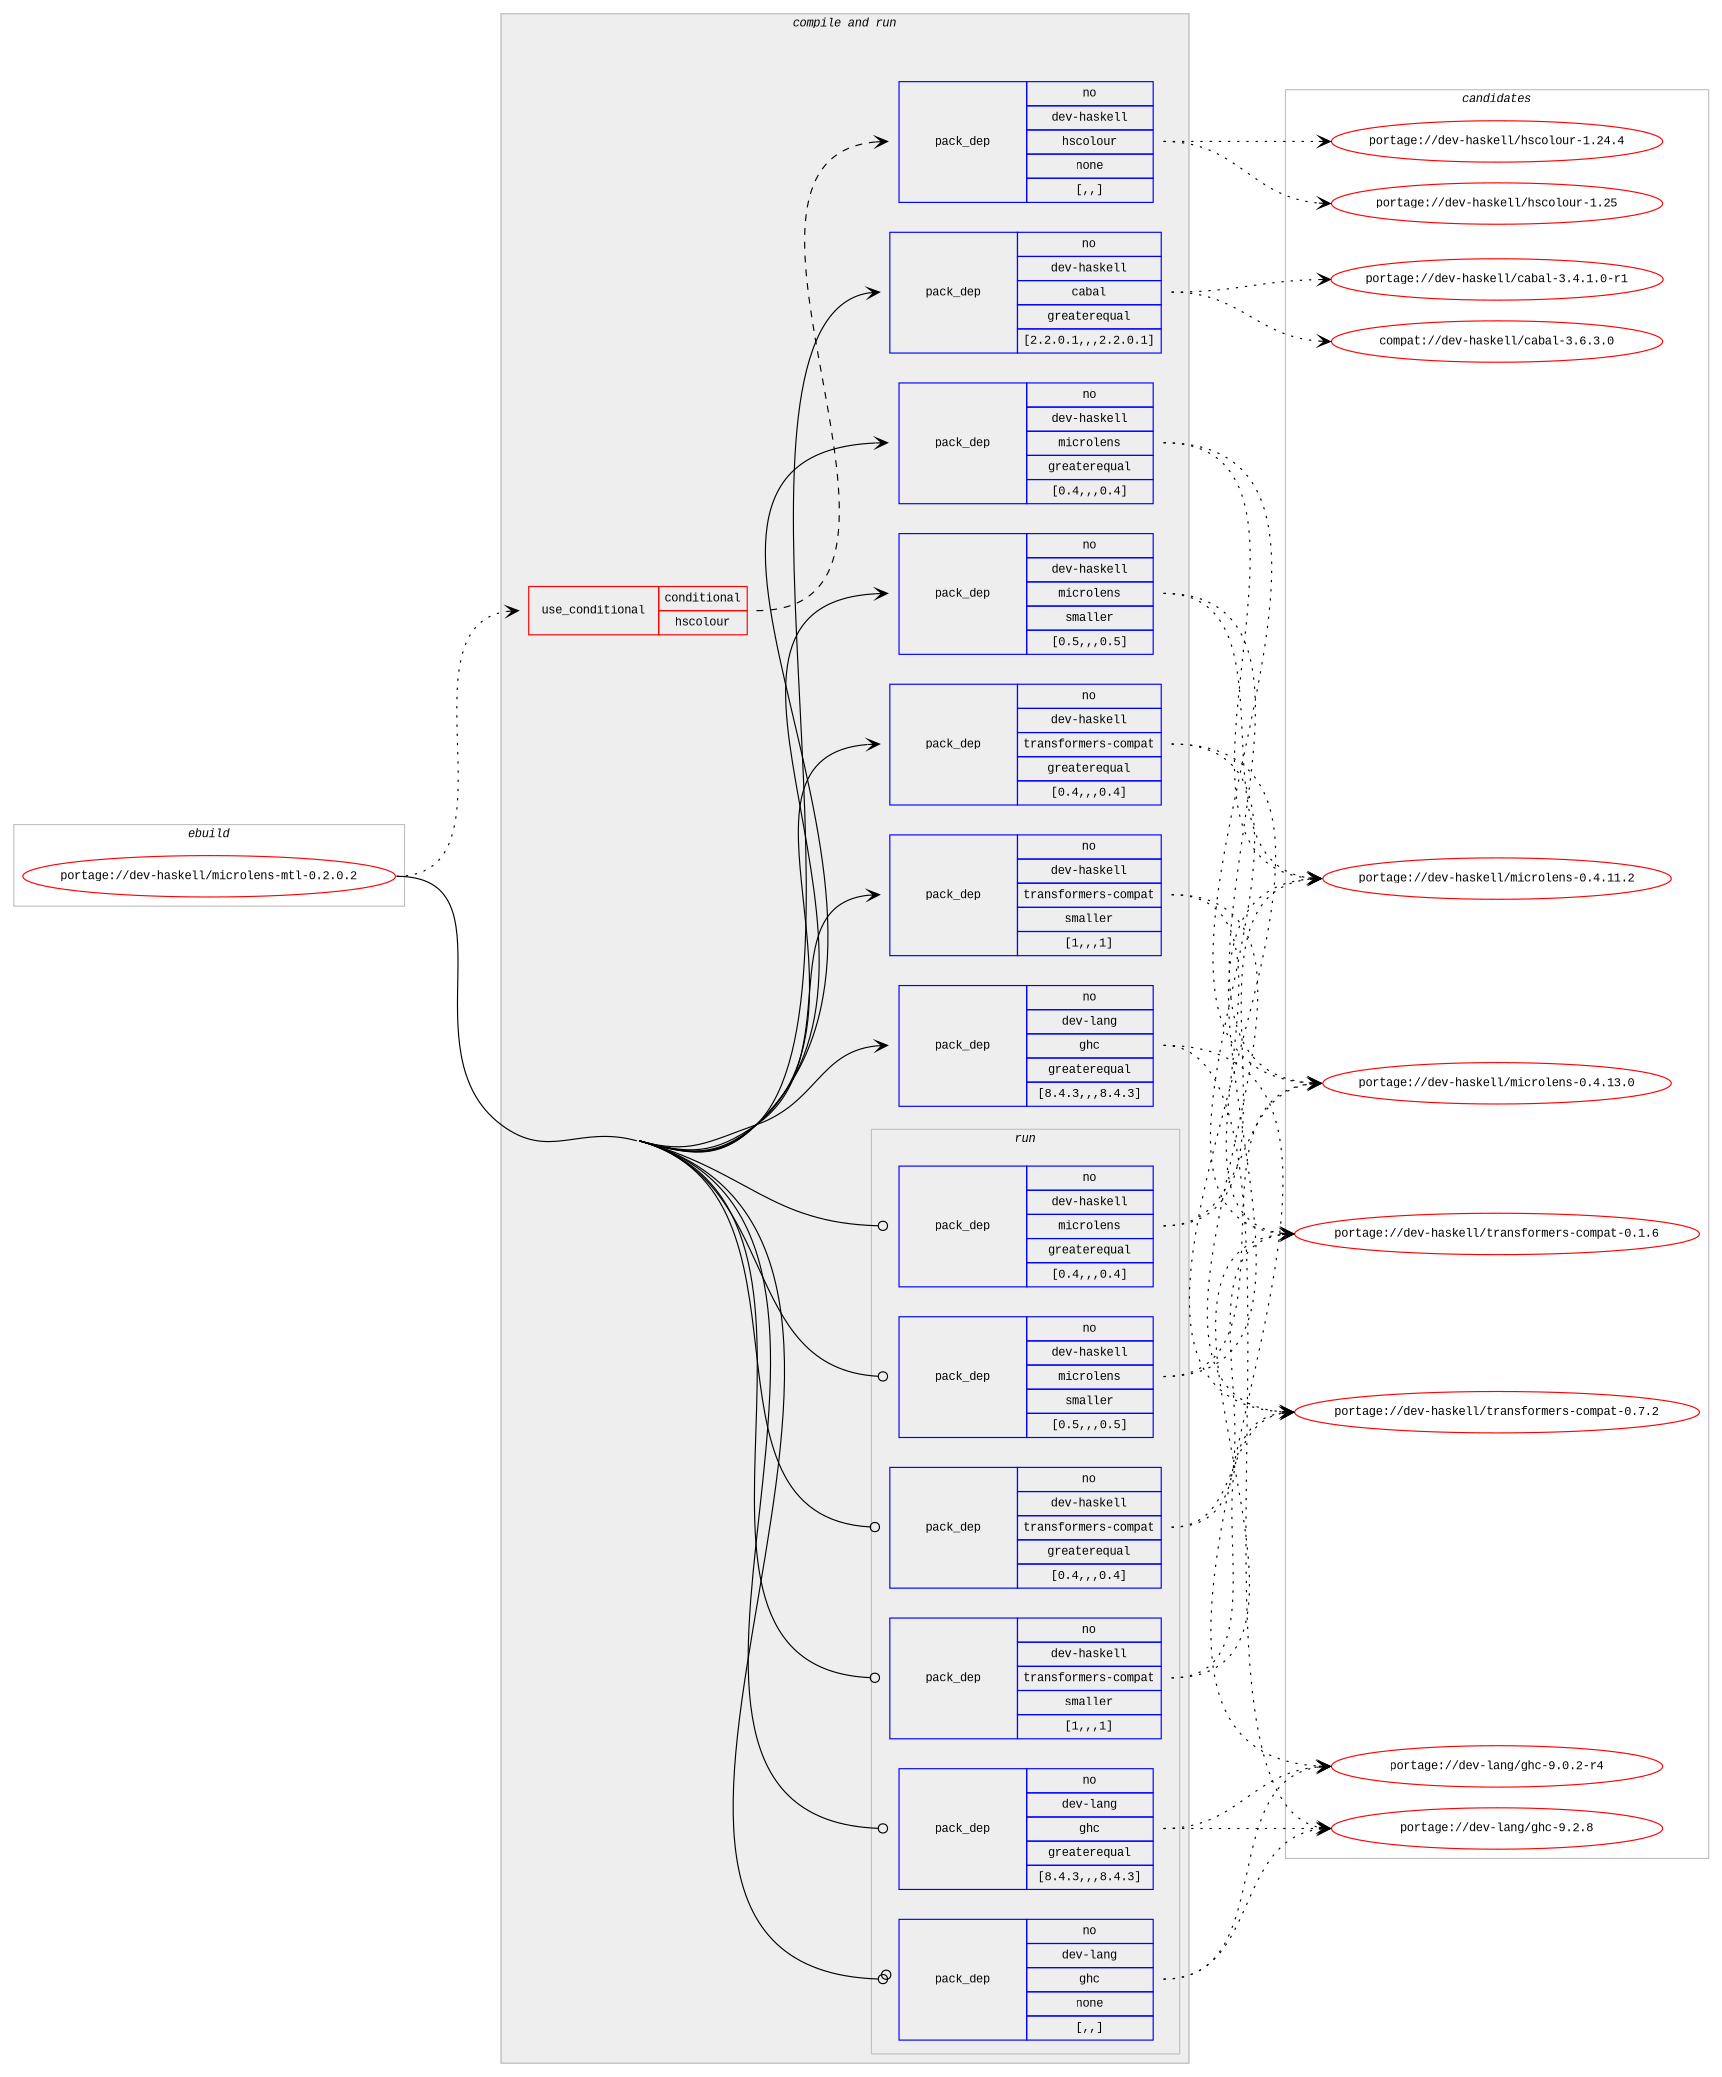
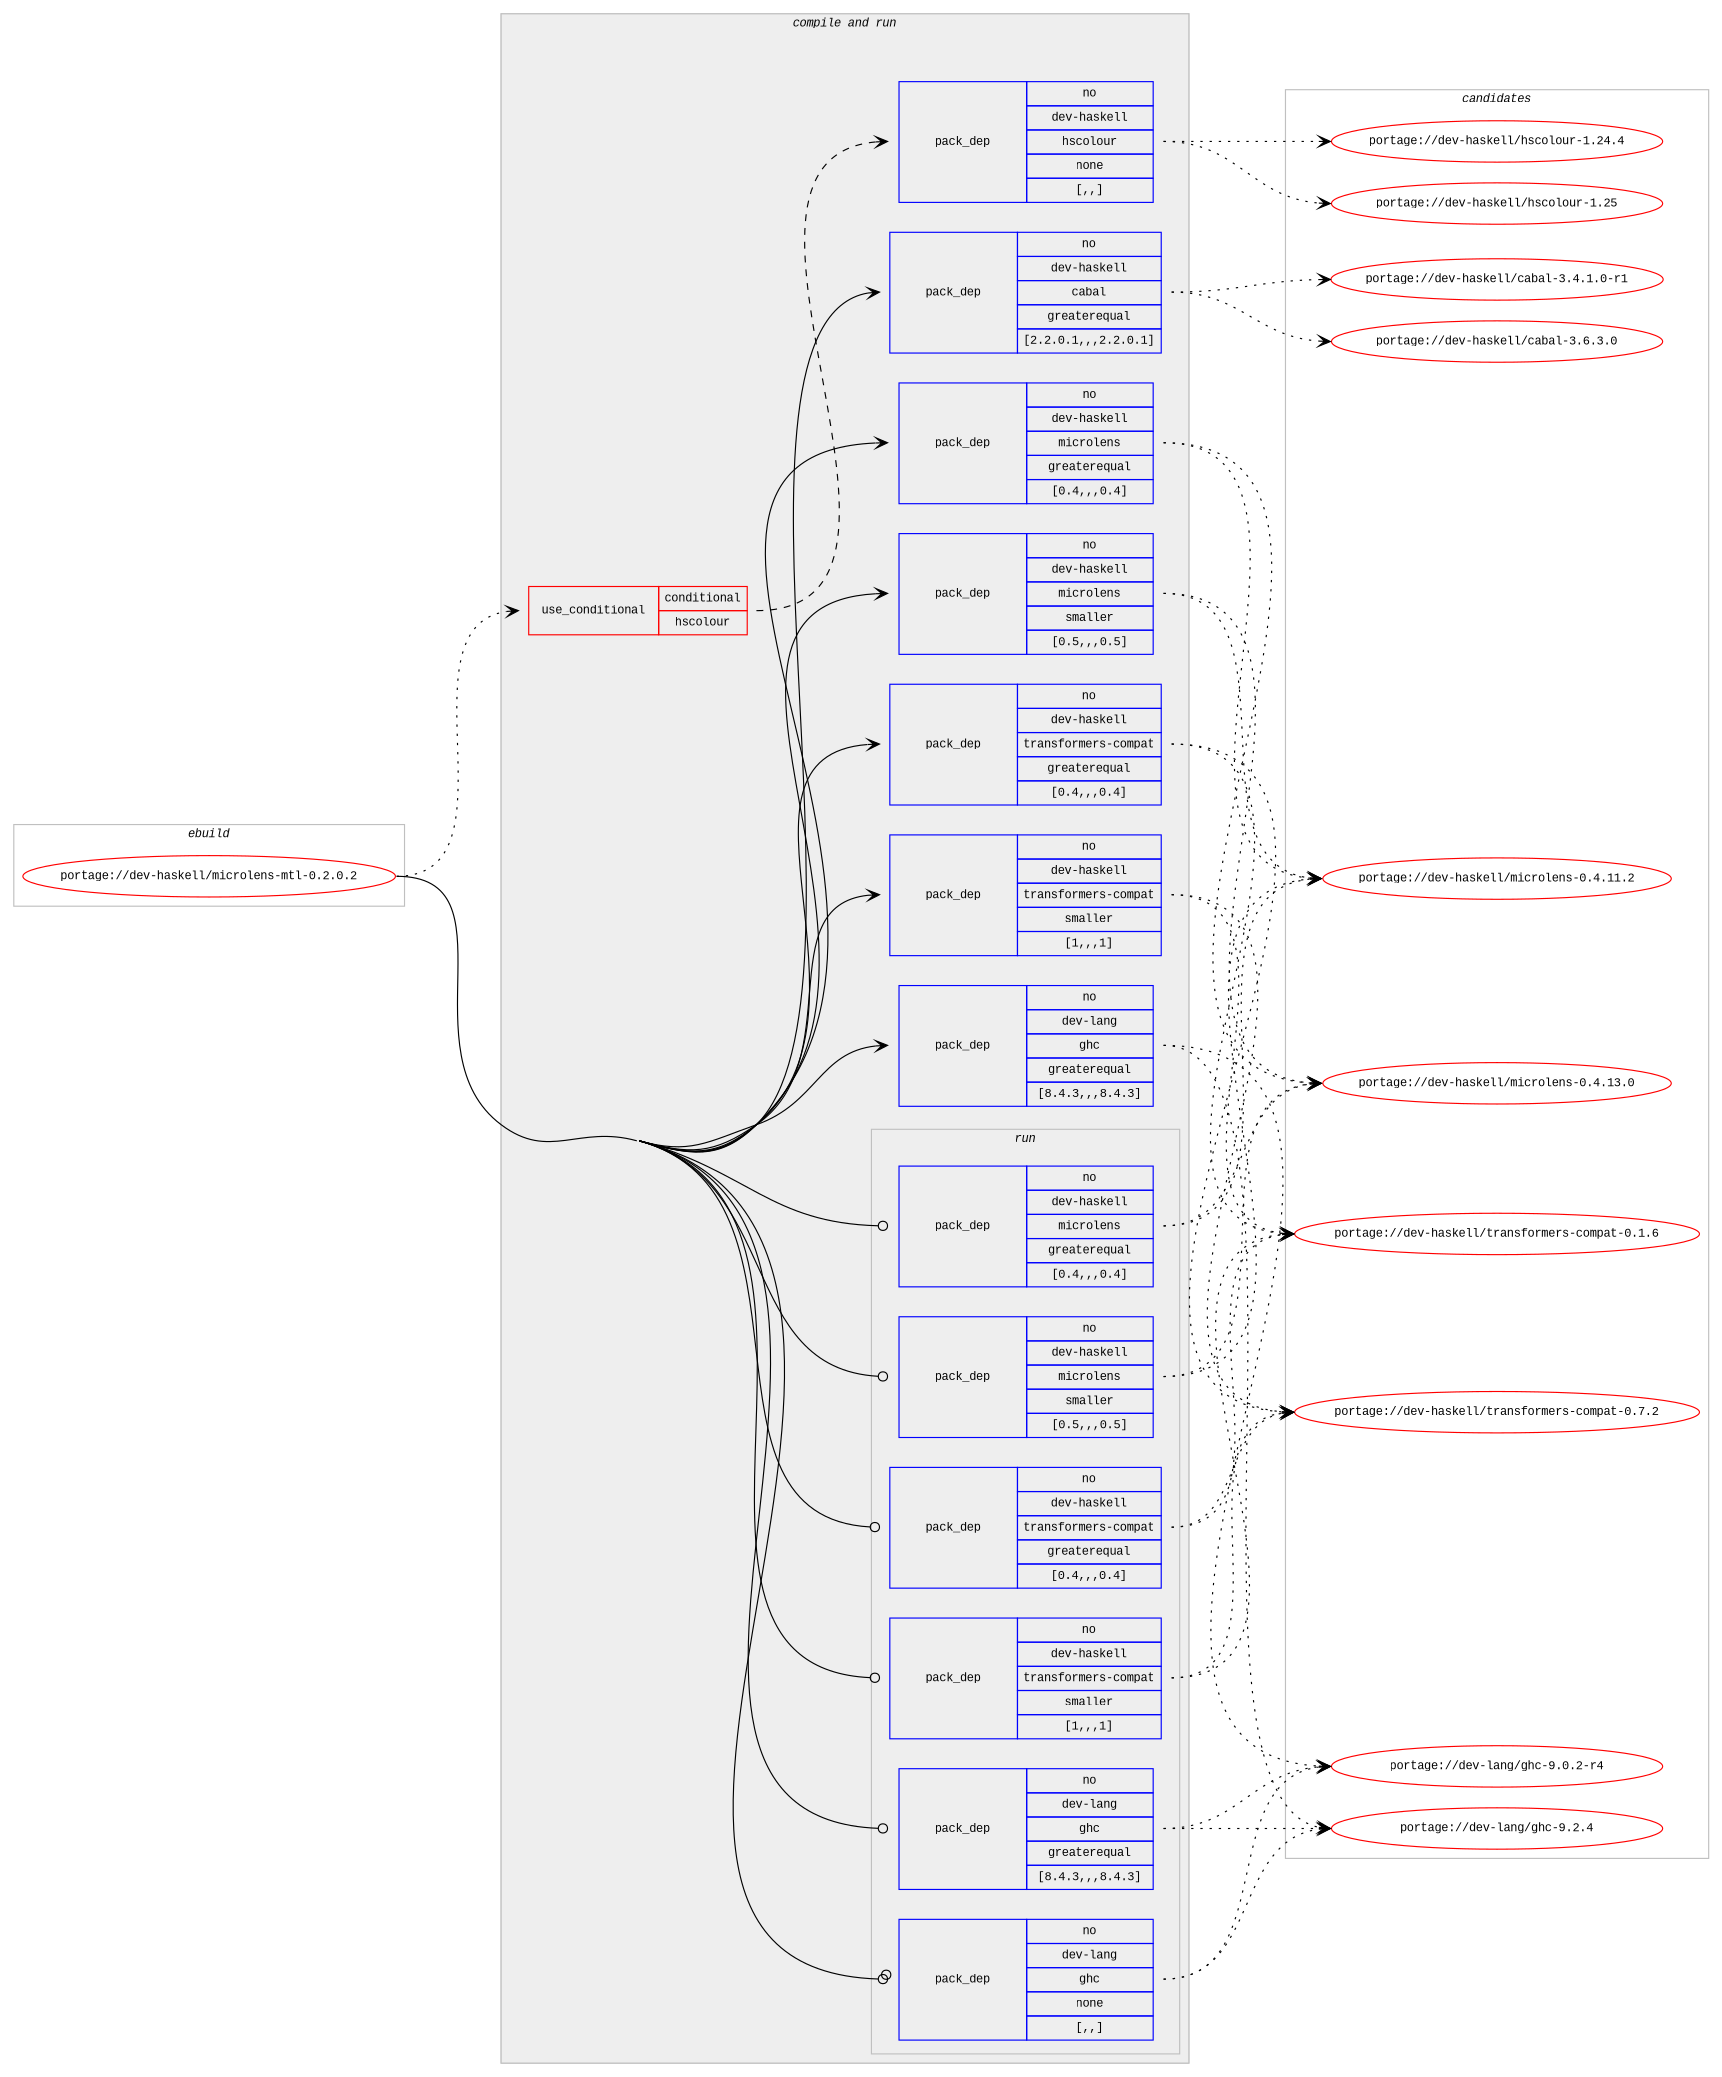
(1497, 342) -> (1497, 342)
(1497, 1828) -> (1497, 1828)
